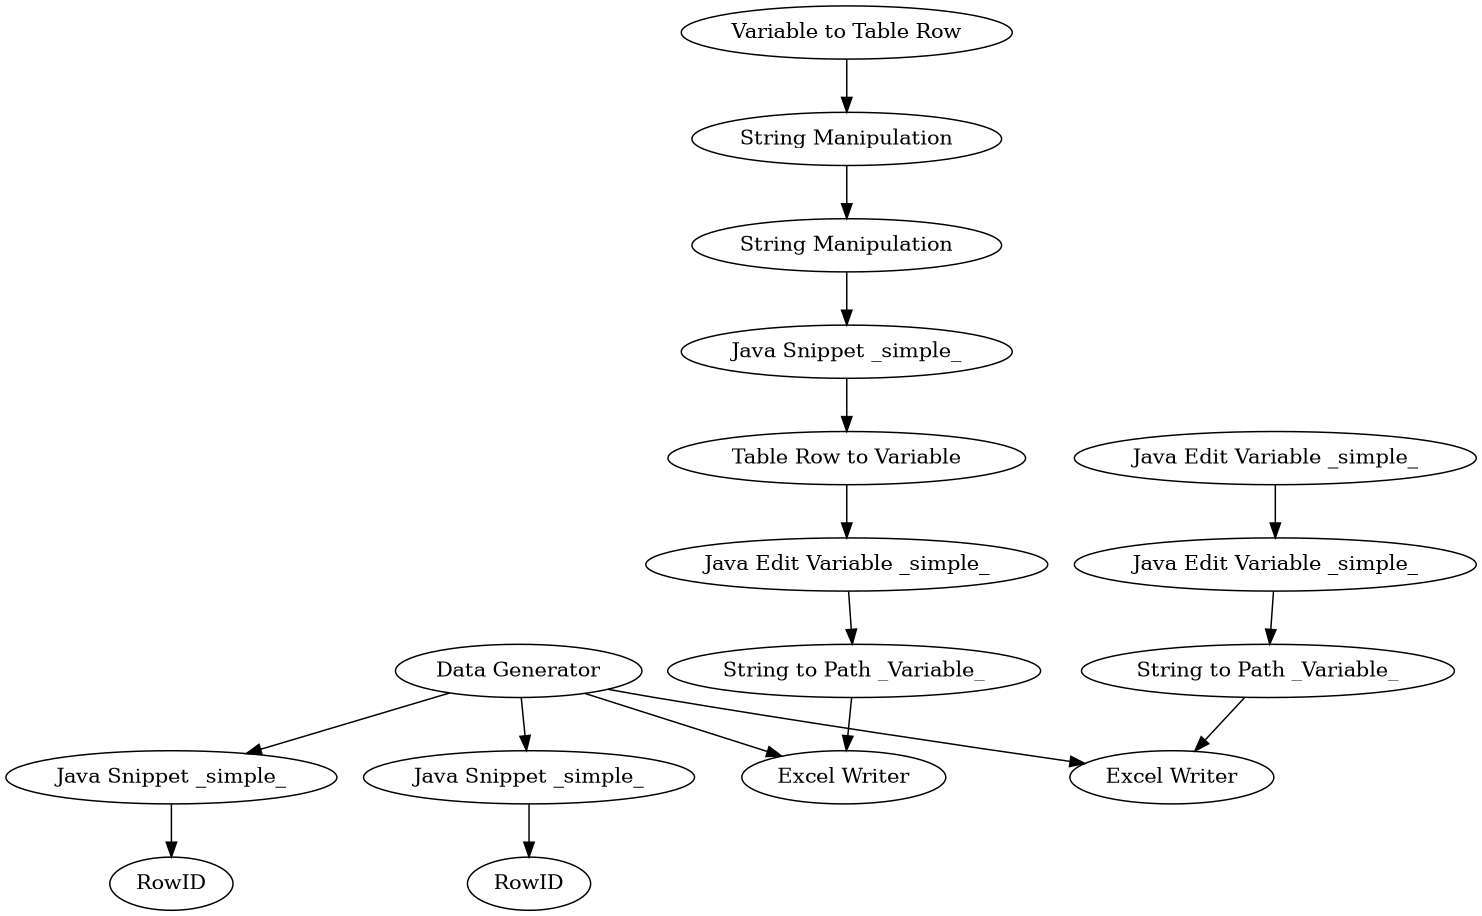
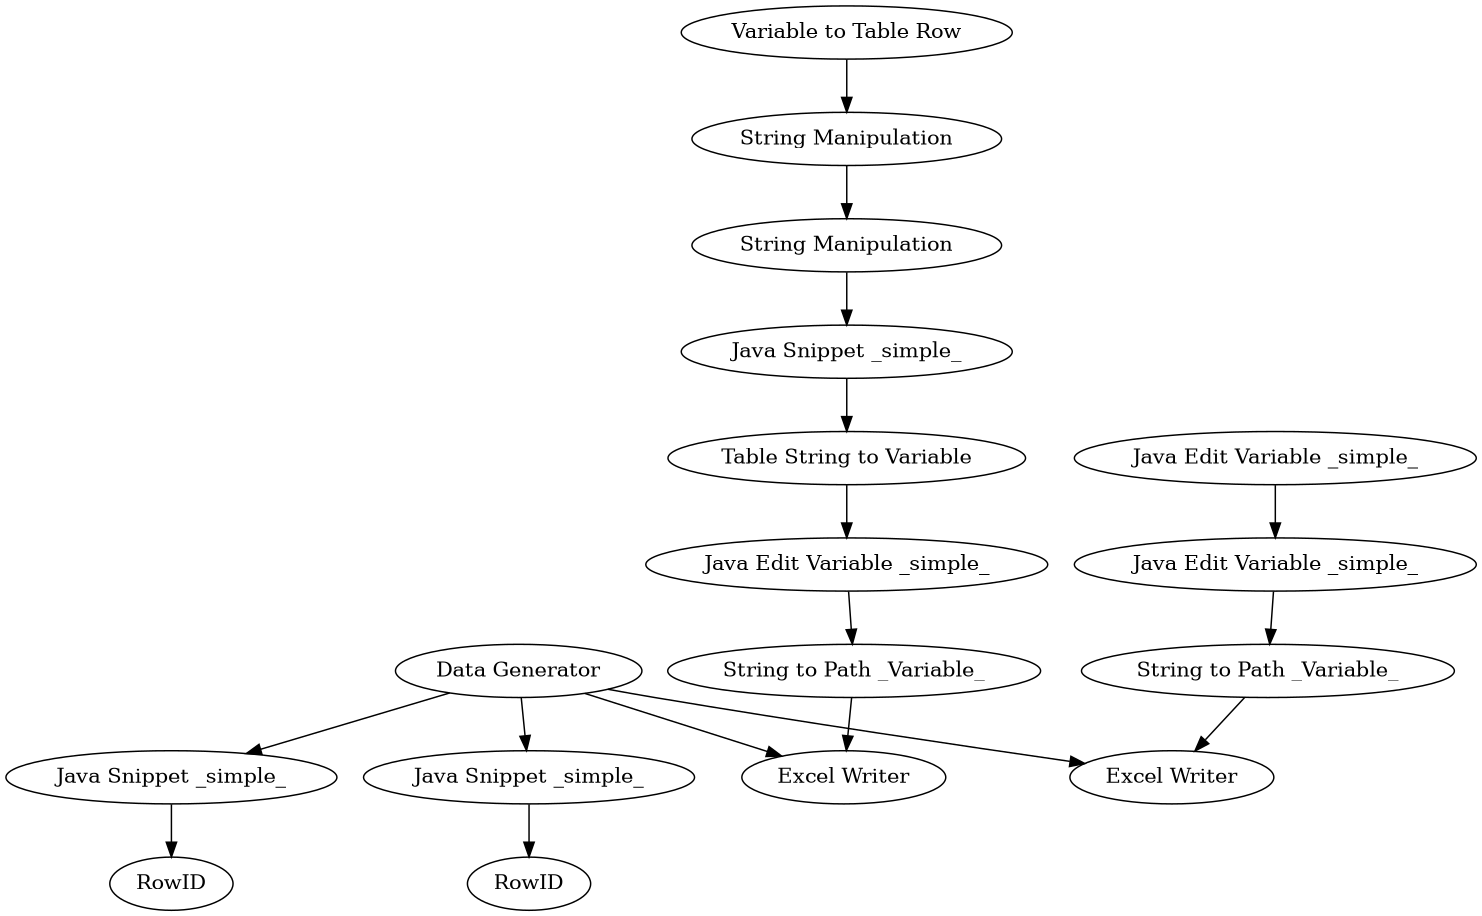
(847, 458) -> (847, 458)
